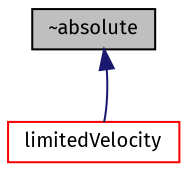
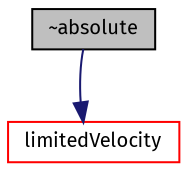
(107, 96) -> (80, 76)
